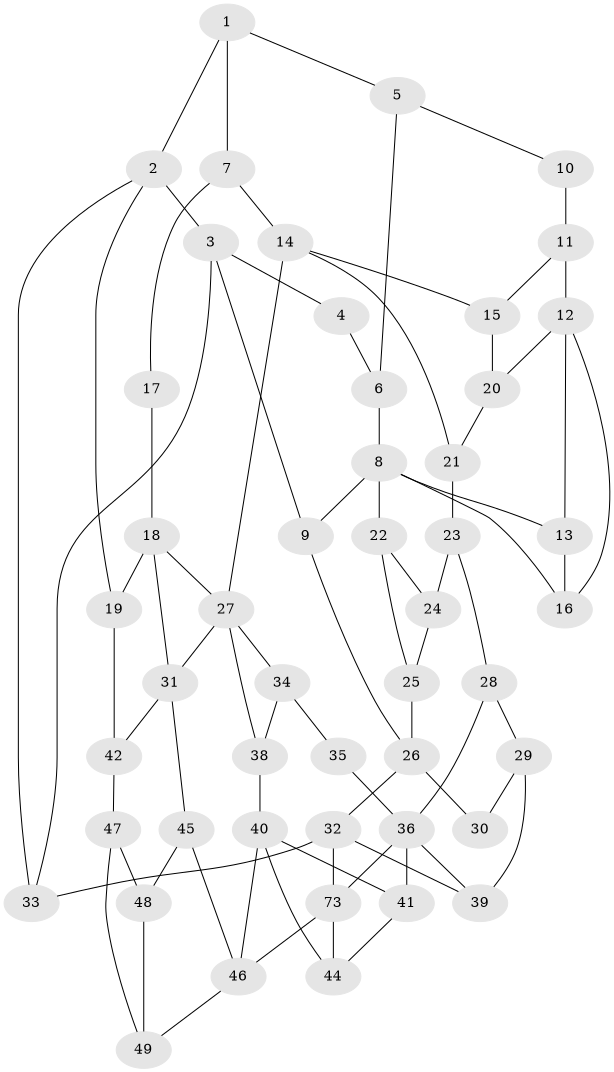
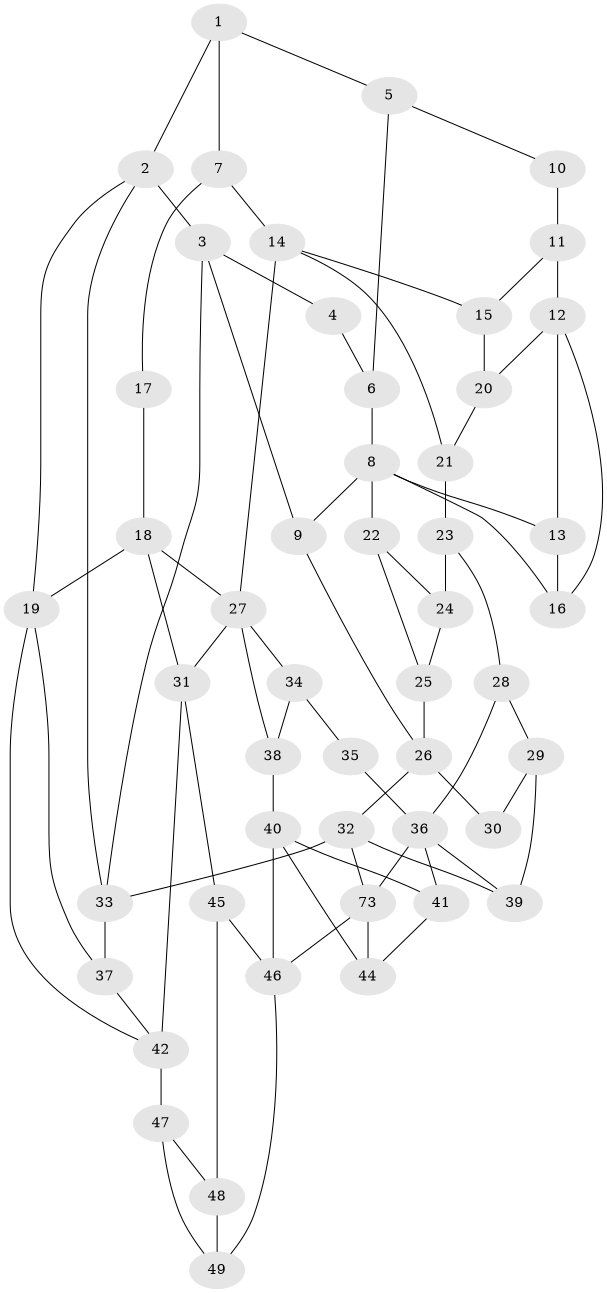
none -> (105, 977)
